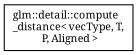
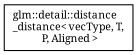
(69, 28) -> (69, 28)
